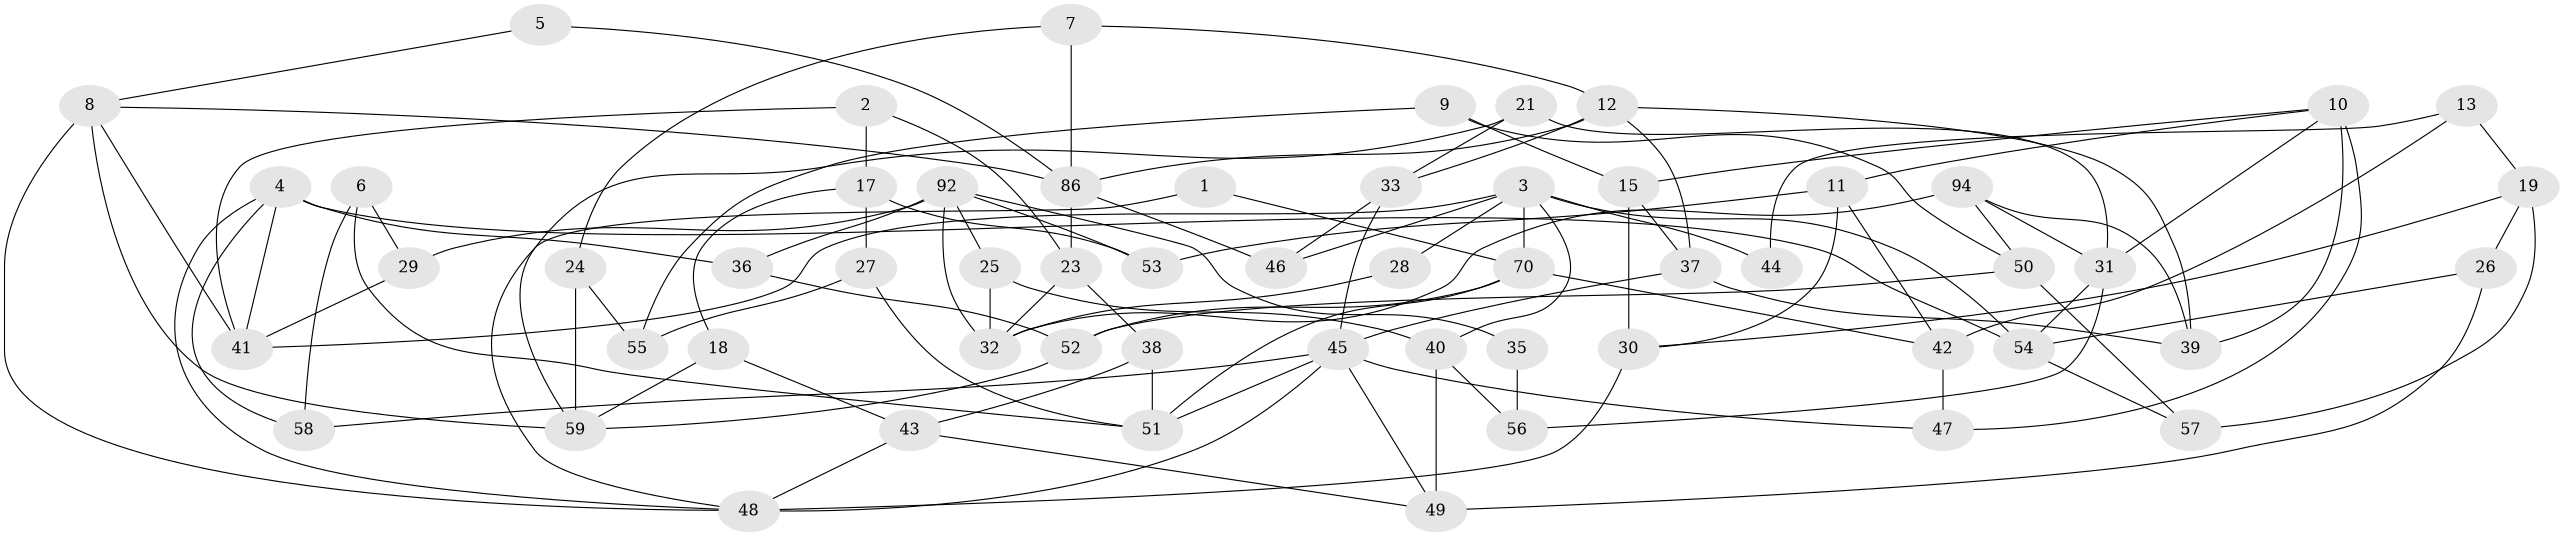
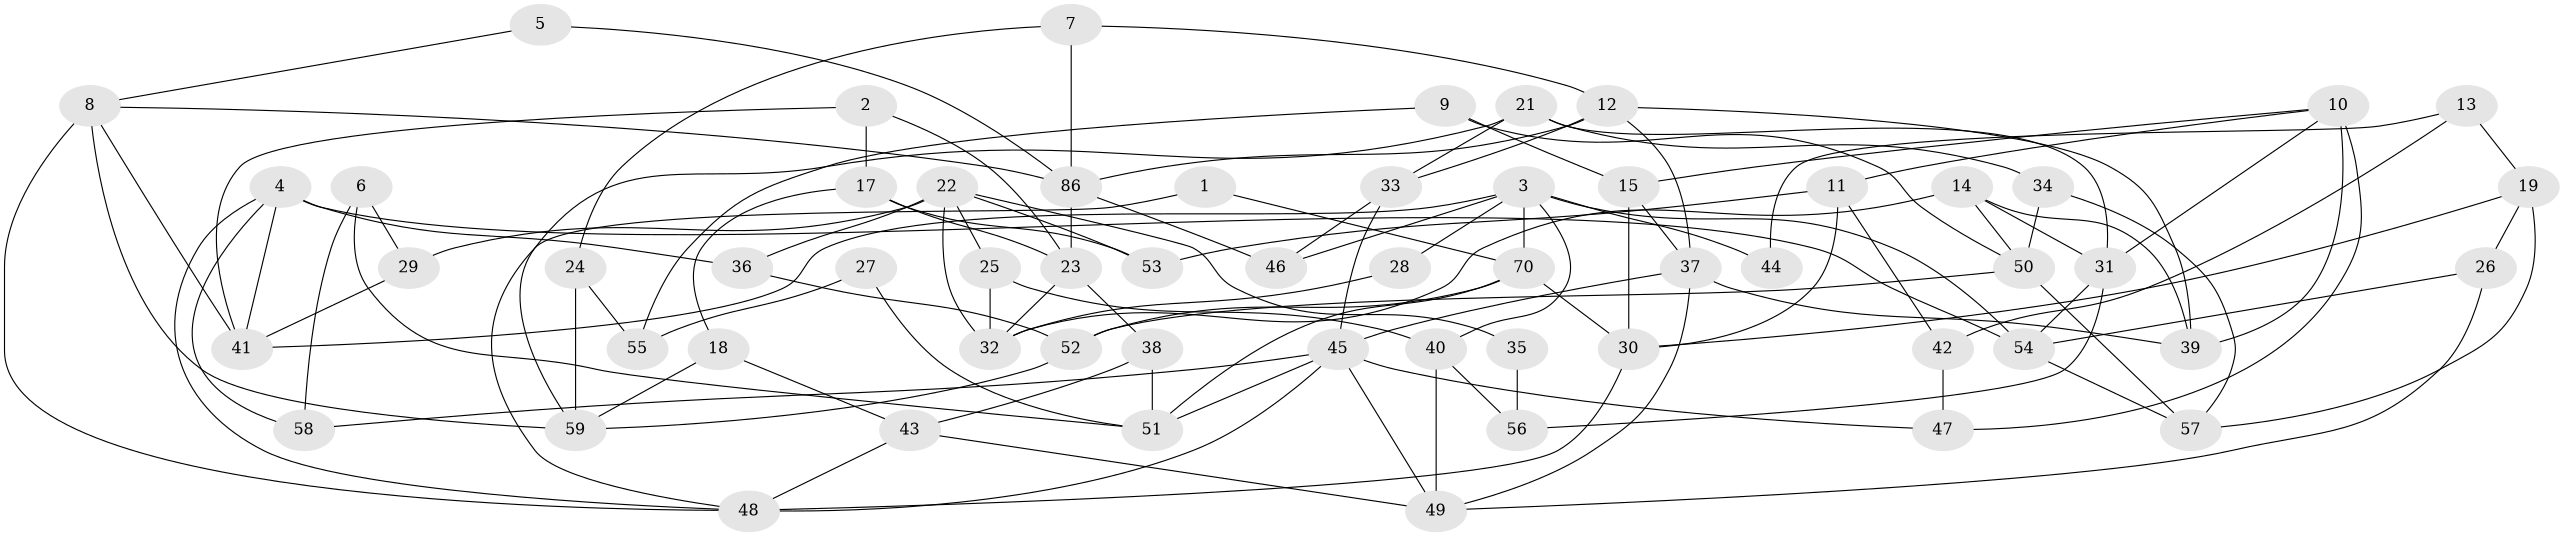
(947, 187) -> (947, 187)
(1962, 187) -> (1962, 187)
none -> (2043, 187)
(866, 228) -> (997, 236)
(1733, 309) -> (1576, 309)
none -> (1617, 434)
